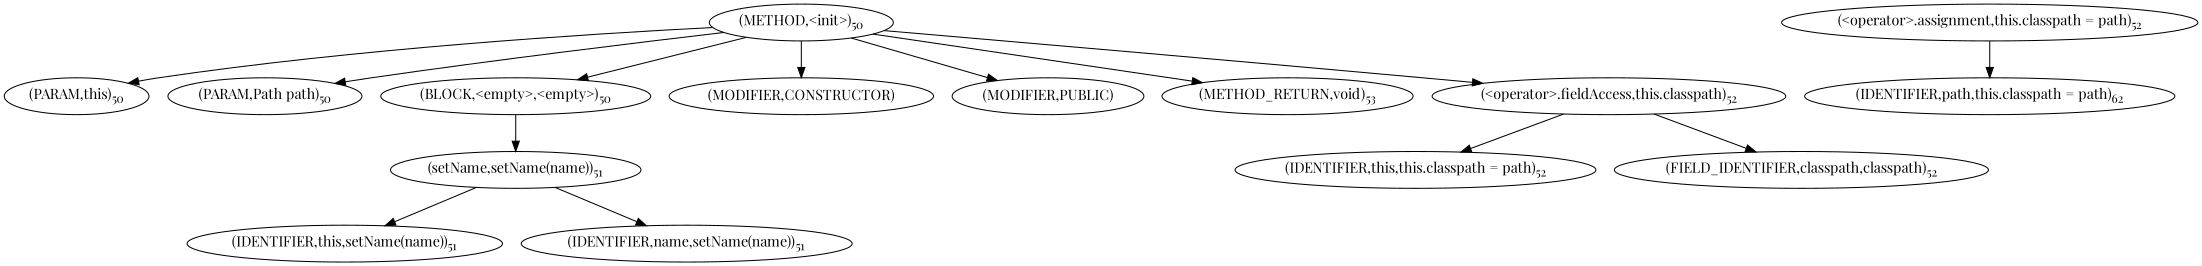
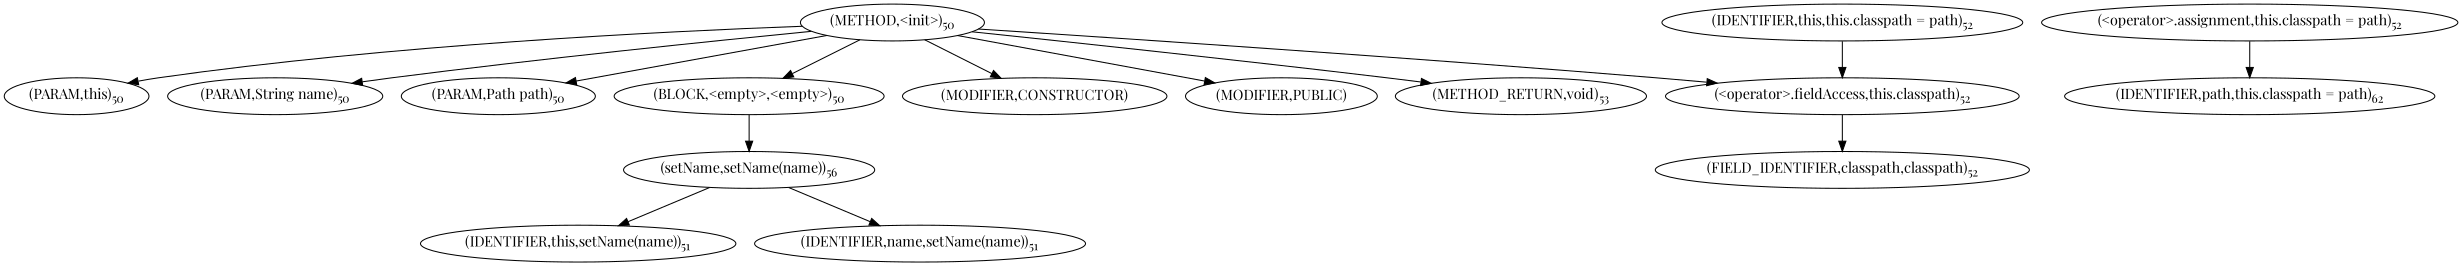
none -> (275, 96)
(1517, 131) -> (1842, 54)
(599, 168) -> (832, 168)
